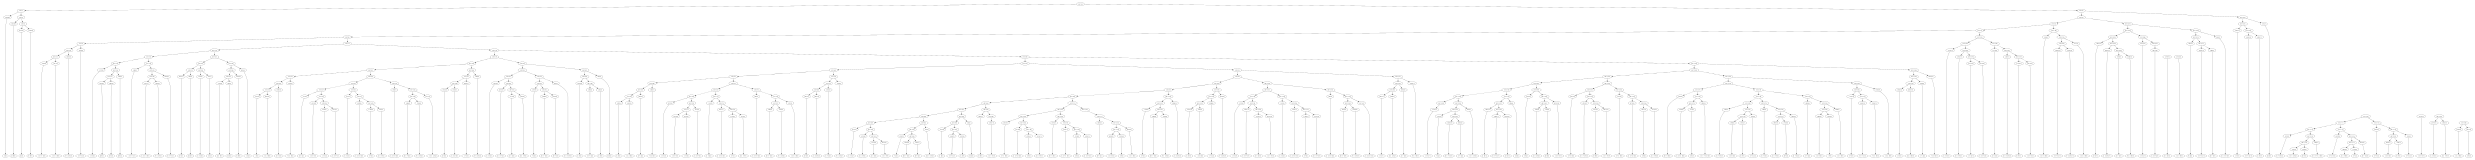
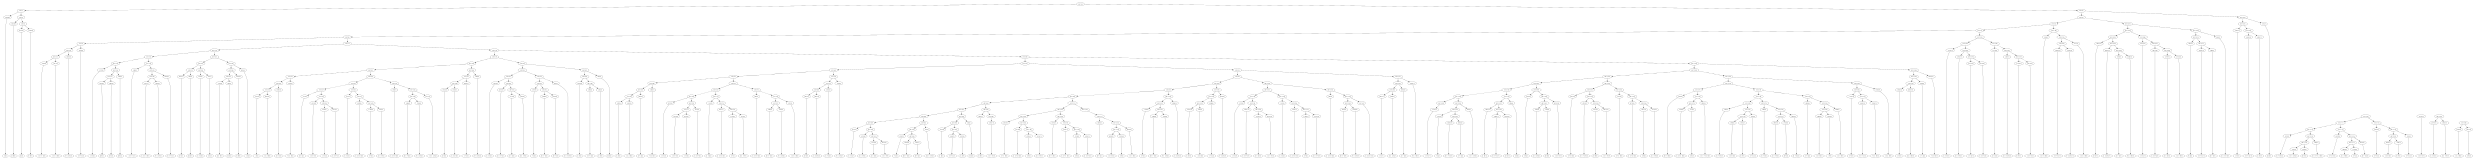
none -> (2167, 50)
